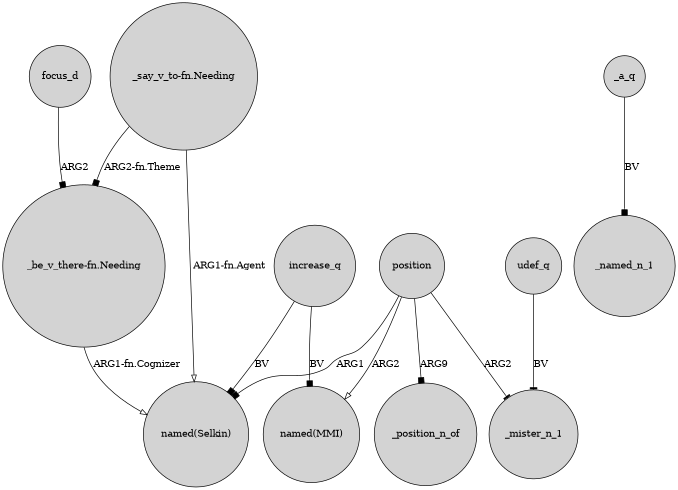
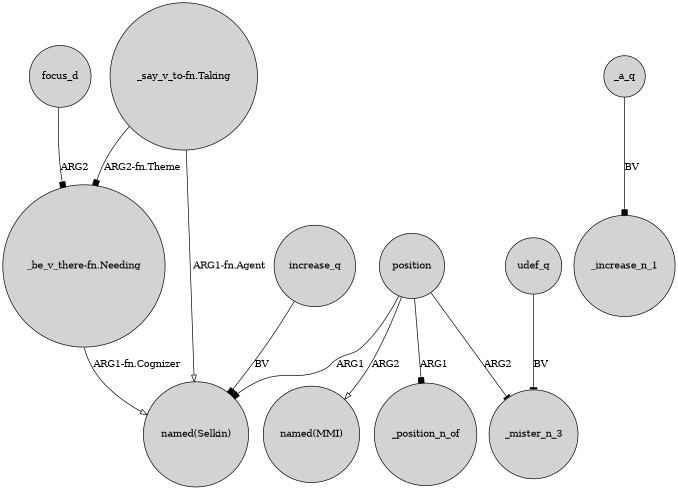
(184, 76) -> (184, 76)
(625, 266) -> (625, 266)
(310, 343) -> none
(434, 364) -> (434, 364)
(534, 434) -> (534, 434)
